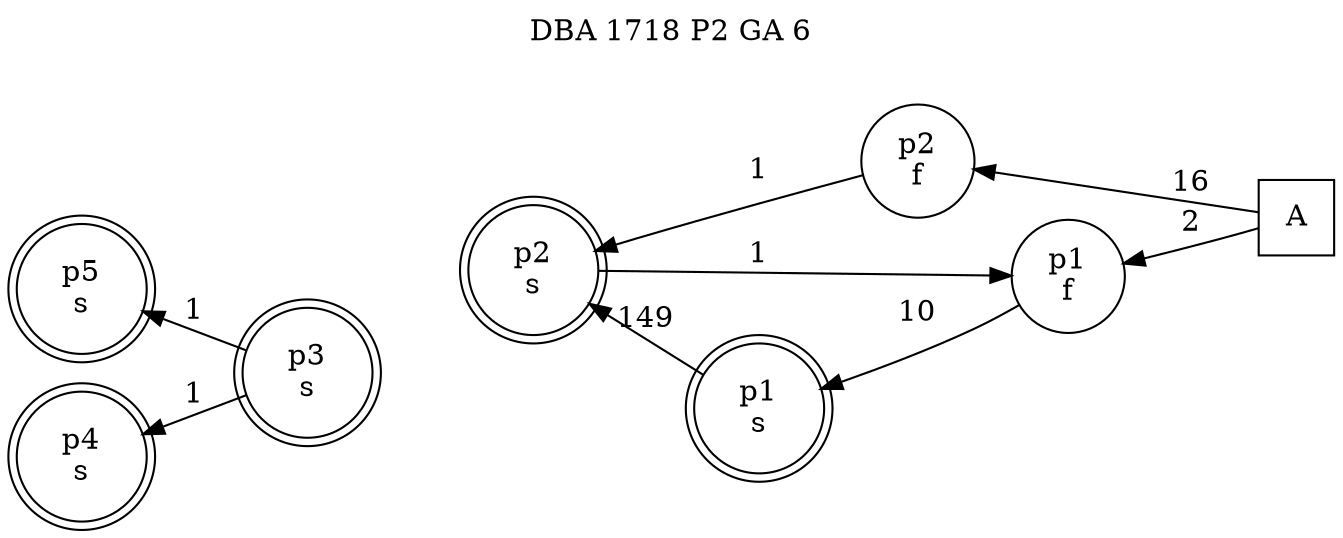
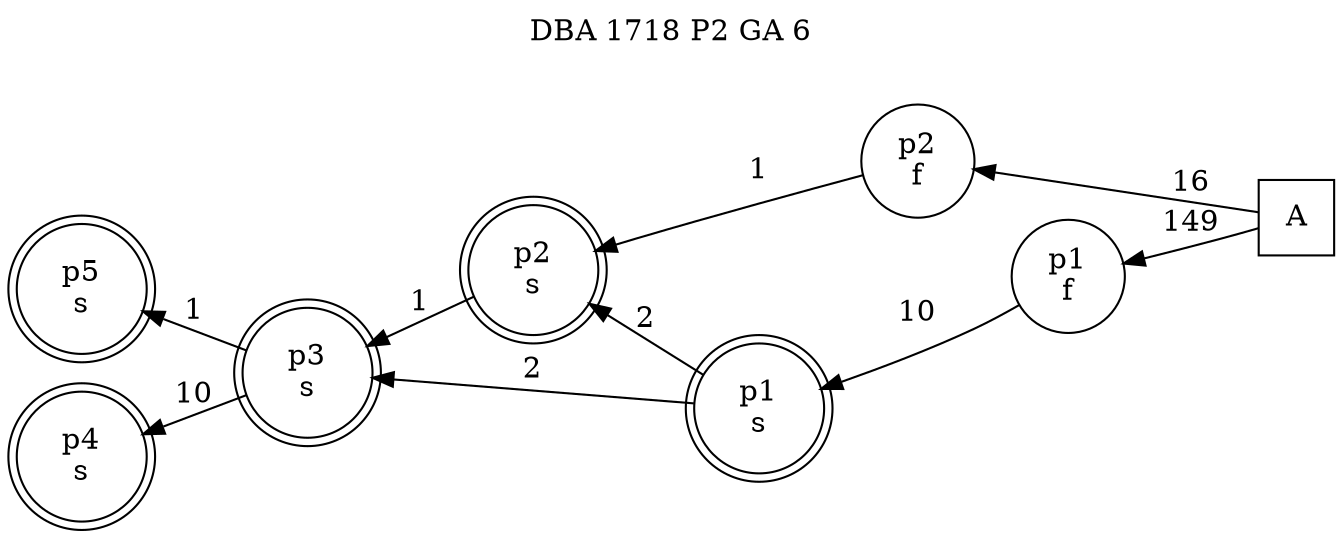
(1192, 223) -> (1192, 223)
(794, 273) -> (430, 317)
(646, 319) -> (646, 319)
none -> (544, 391)
(195, 395) -> (195, 395)
